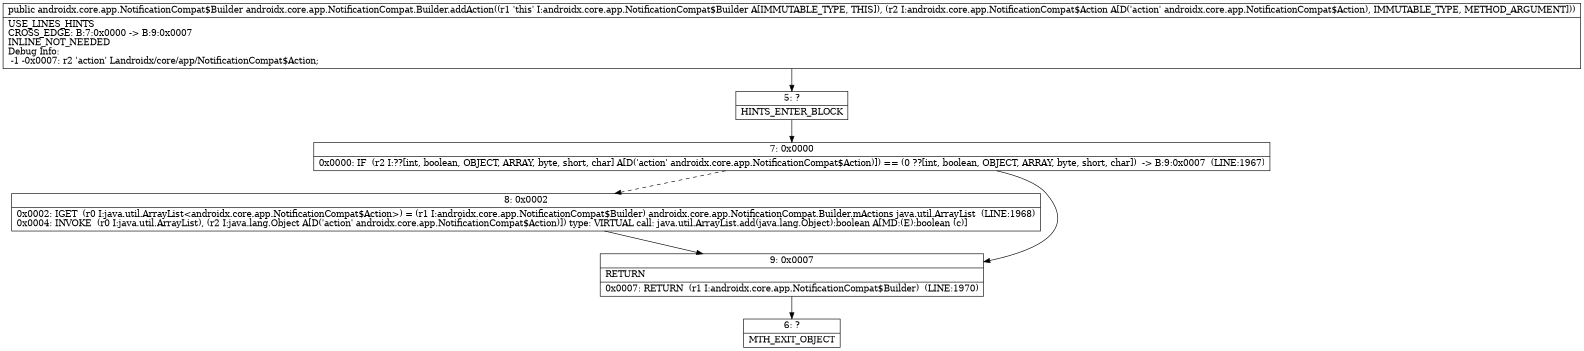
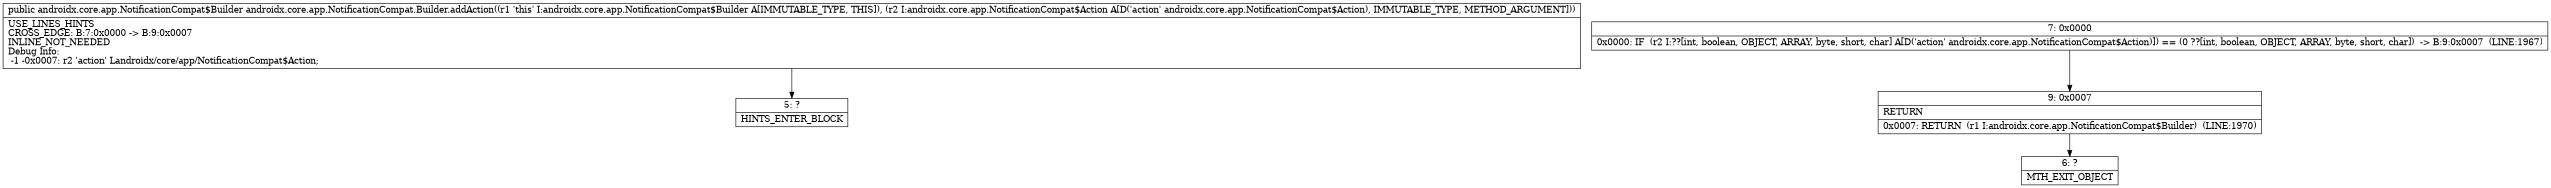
(792, 128) -> none
(526, 212) -> none
